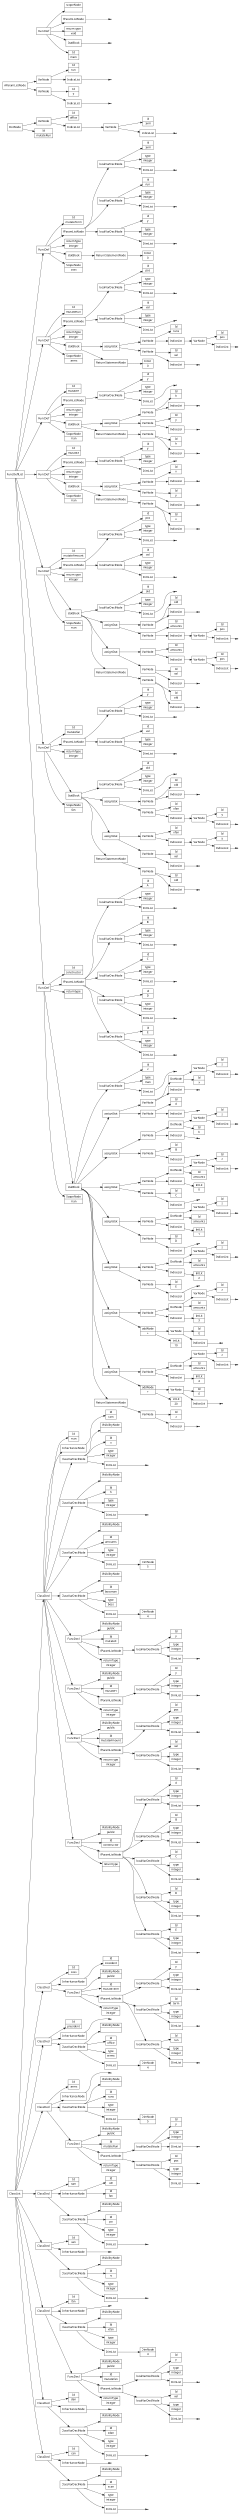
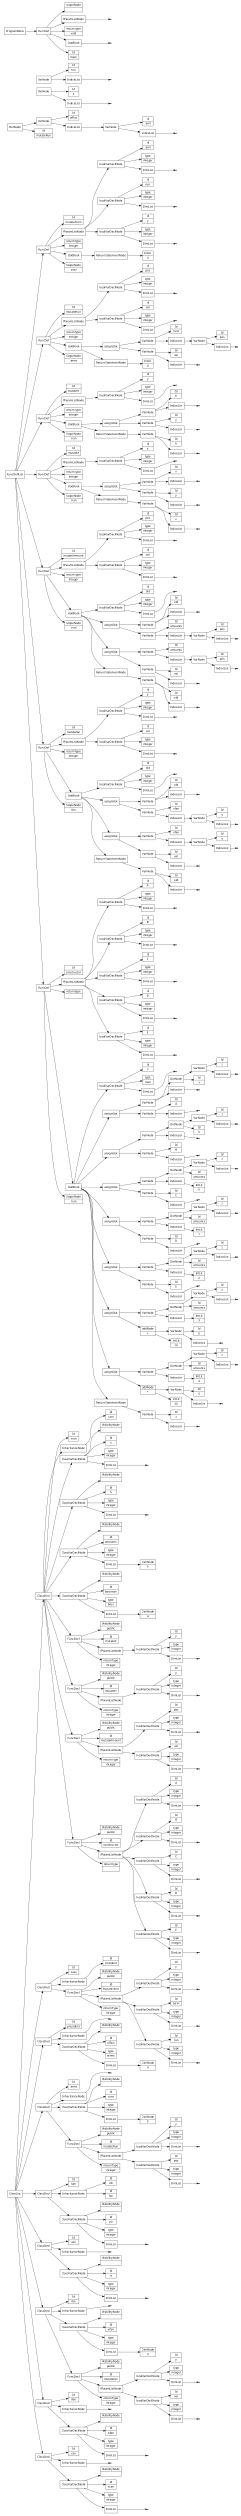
none -> (15, 31)
(15, 86) -> none
